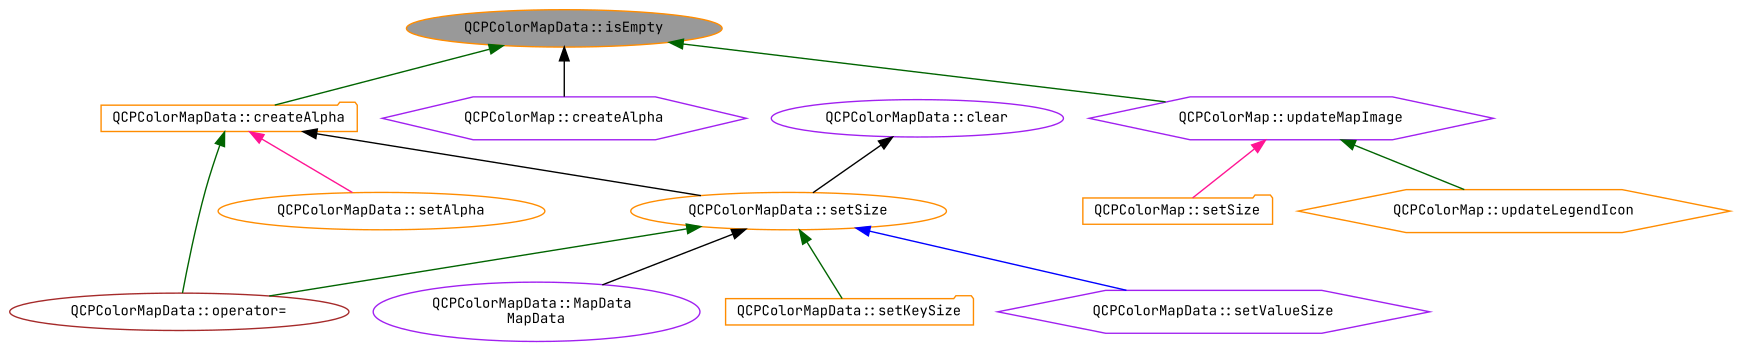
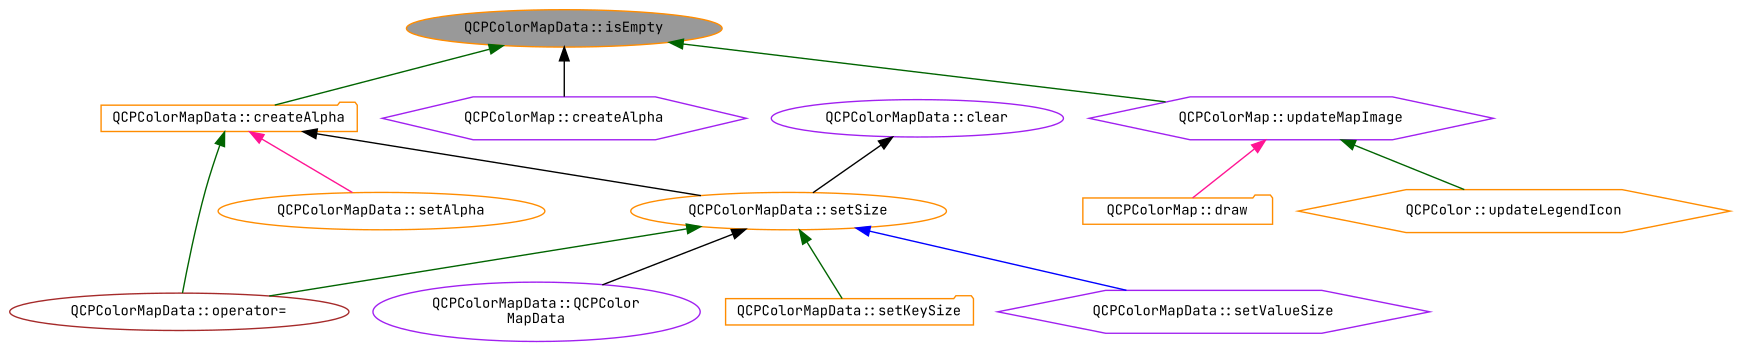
(1178, 211) -> (1178, 211)
(1514, 211) -> (1514, 211)
(537, 312) -> (537, 312)
